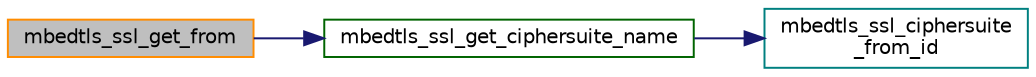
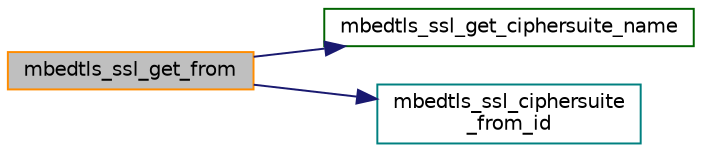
(719, 38) -> (305, 91)
